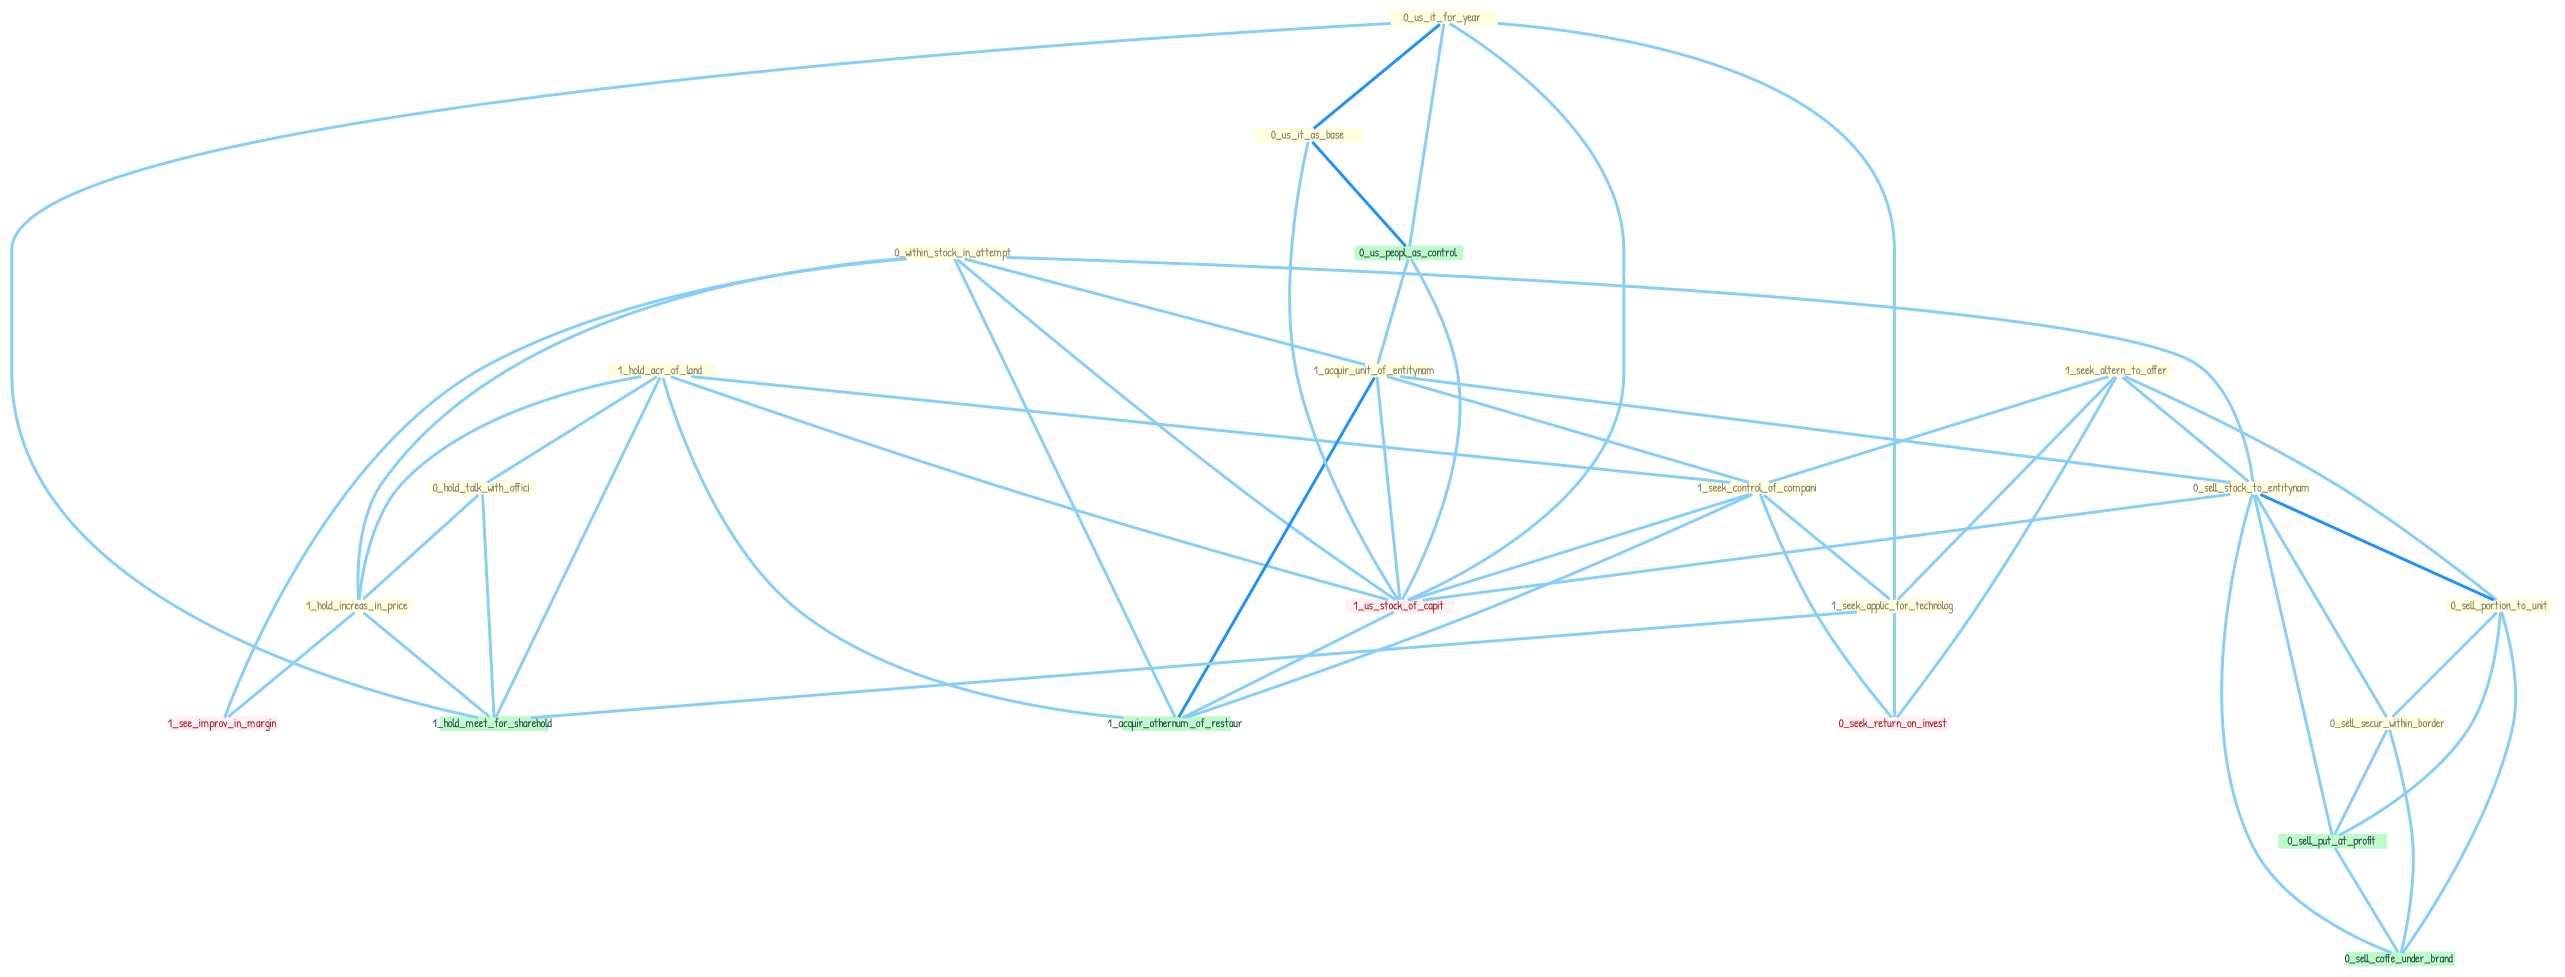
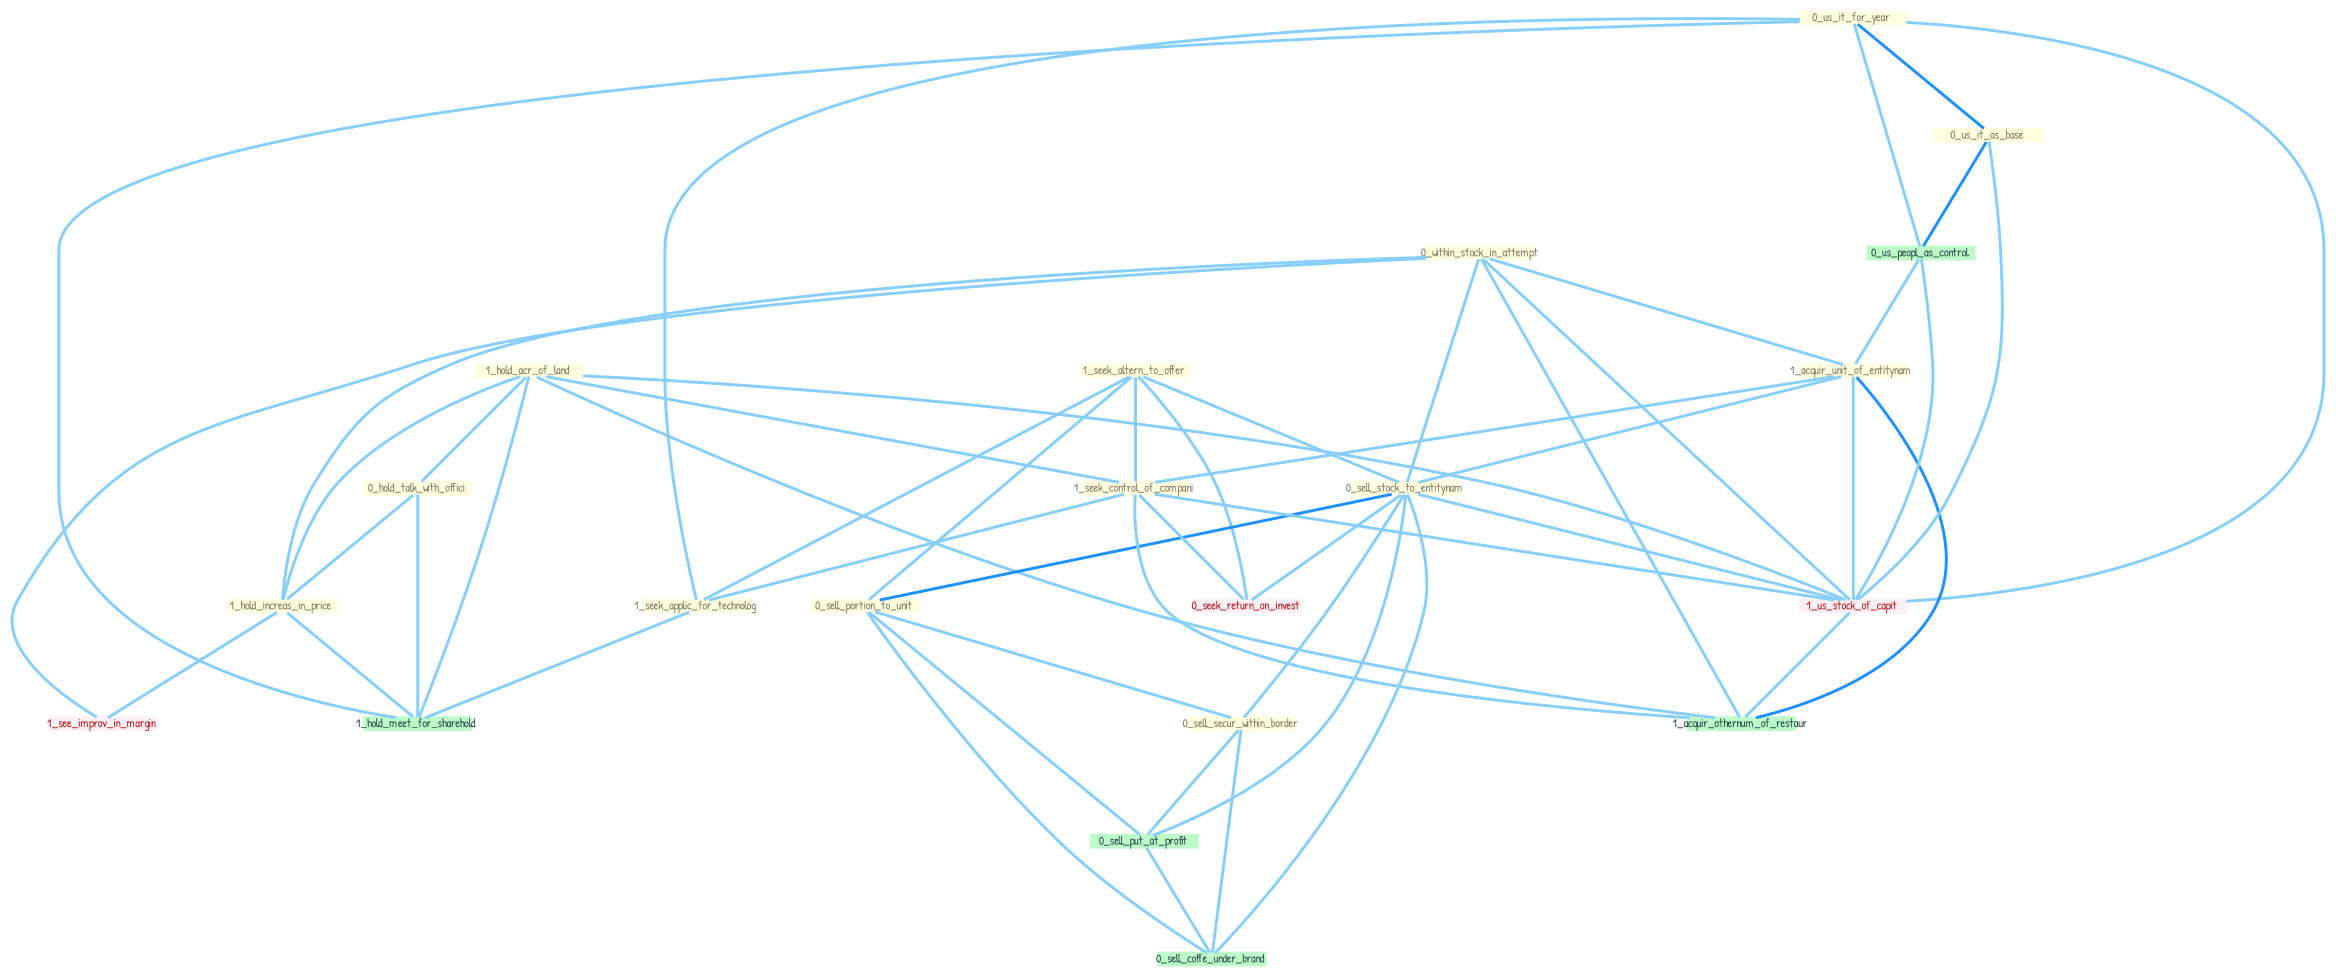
(1894, 665) -> (1326, 548)
